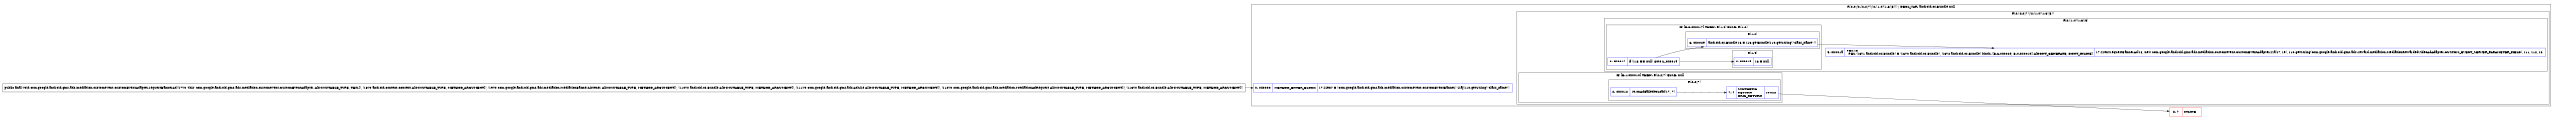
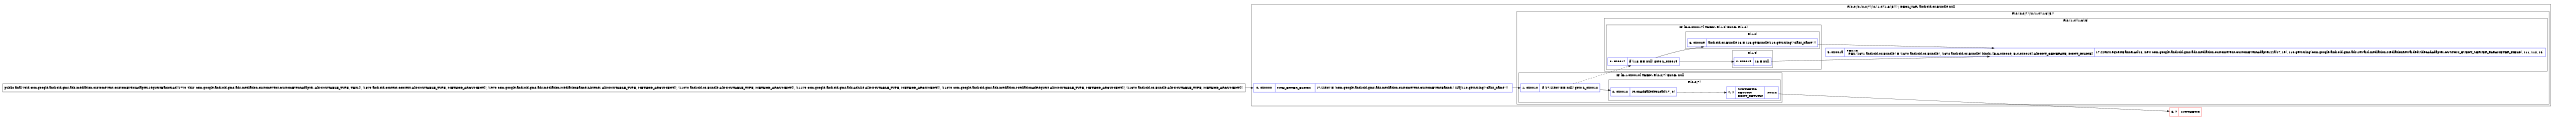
none -> (1879, 59)
(1295, 88) -> (1294, 88)
none -> (1560, 88)
(1653, 92) -> (1653, 92)
(1750, 96) -> (1750, 96)
(2190, 112) -> (2190, 112)
